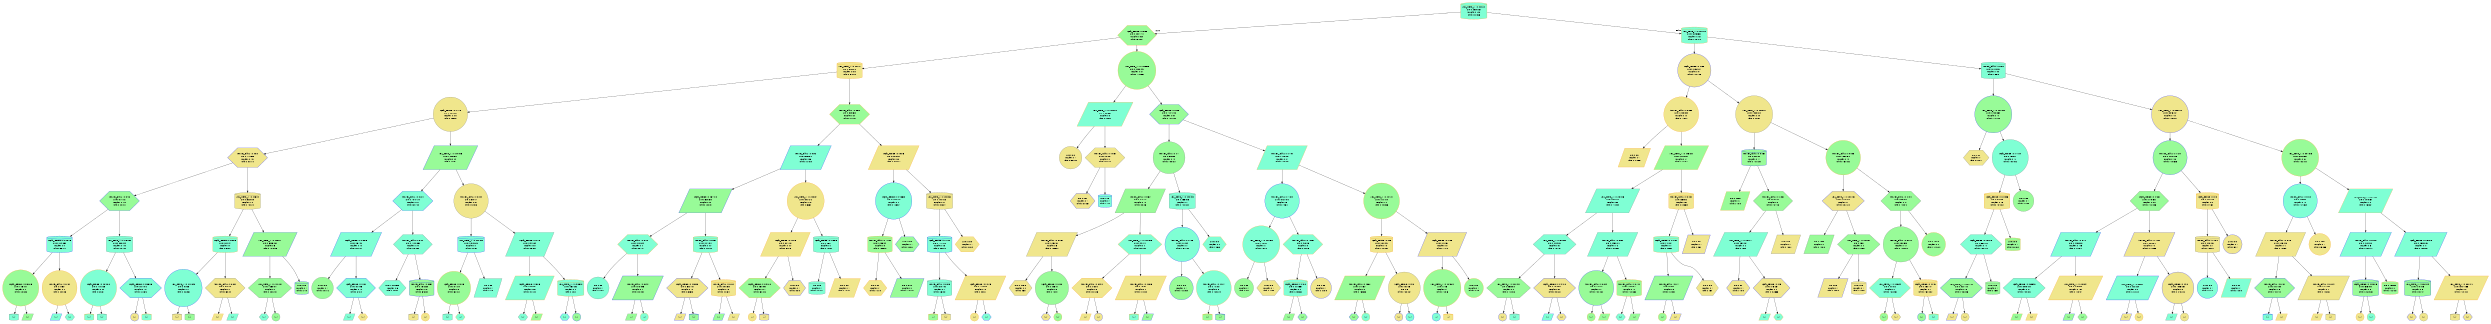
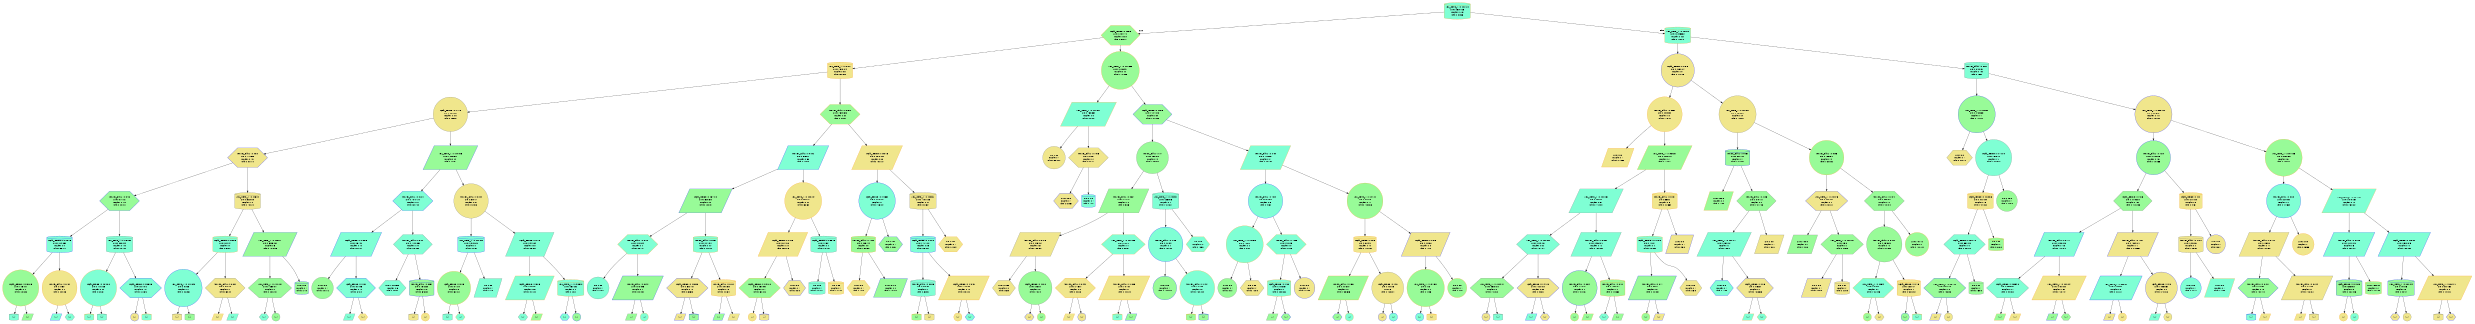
(844, 288) -> (836, 288)
(1738, 288) -> (1722, 288)
